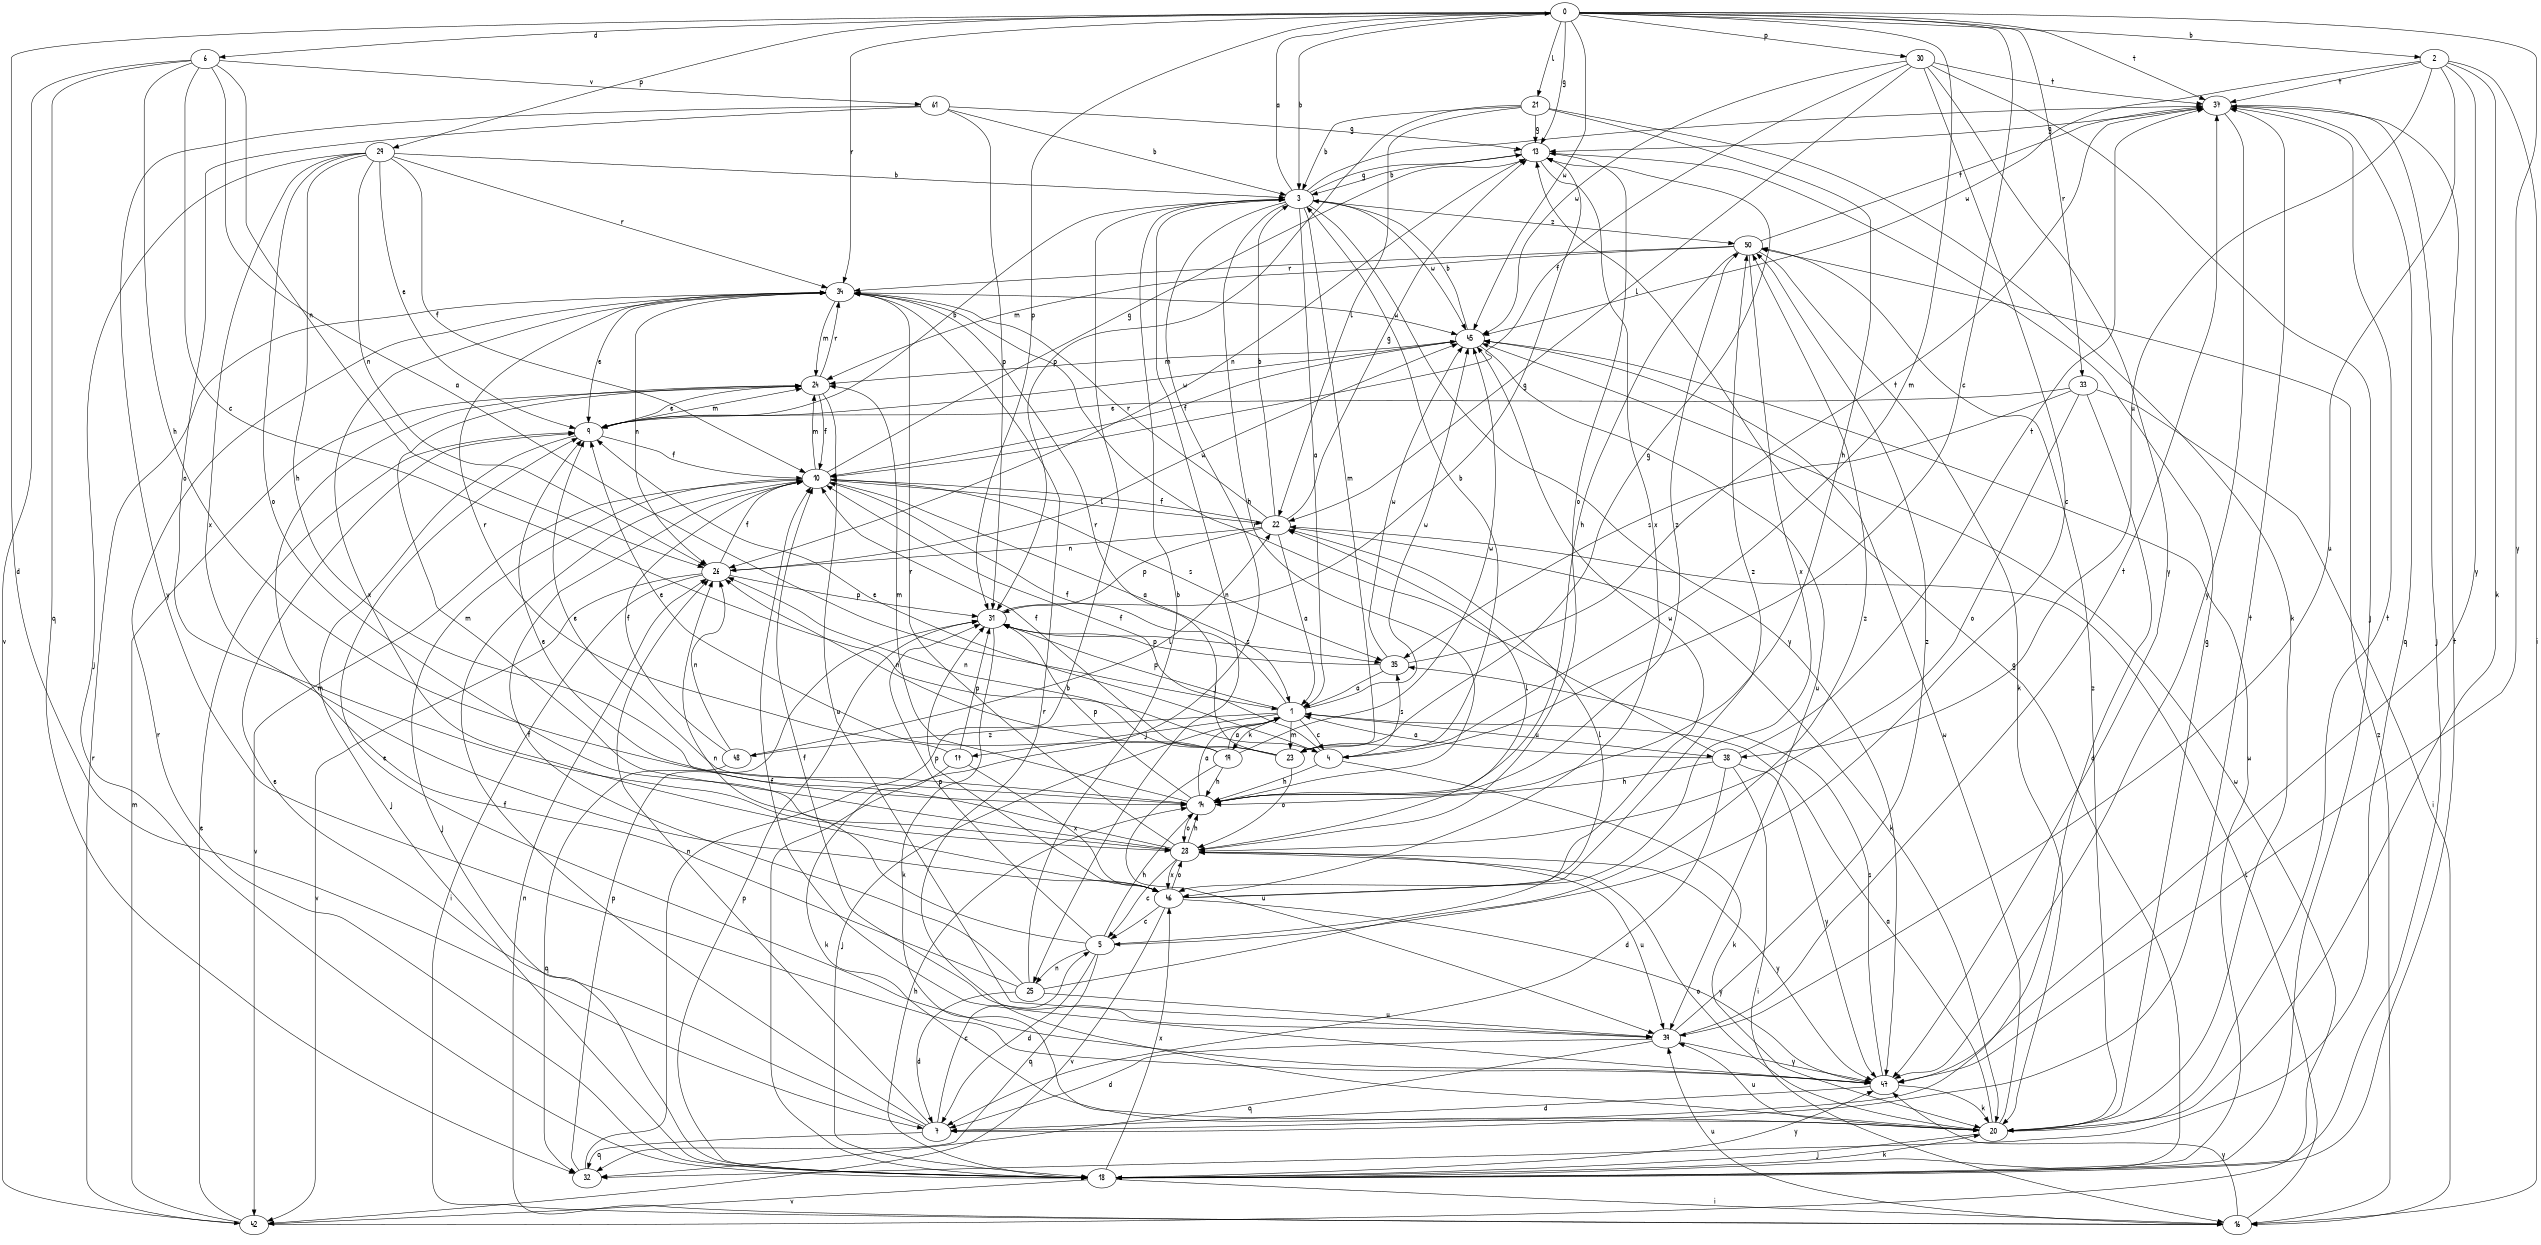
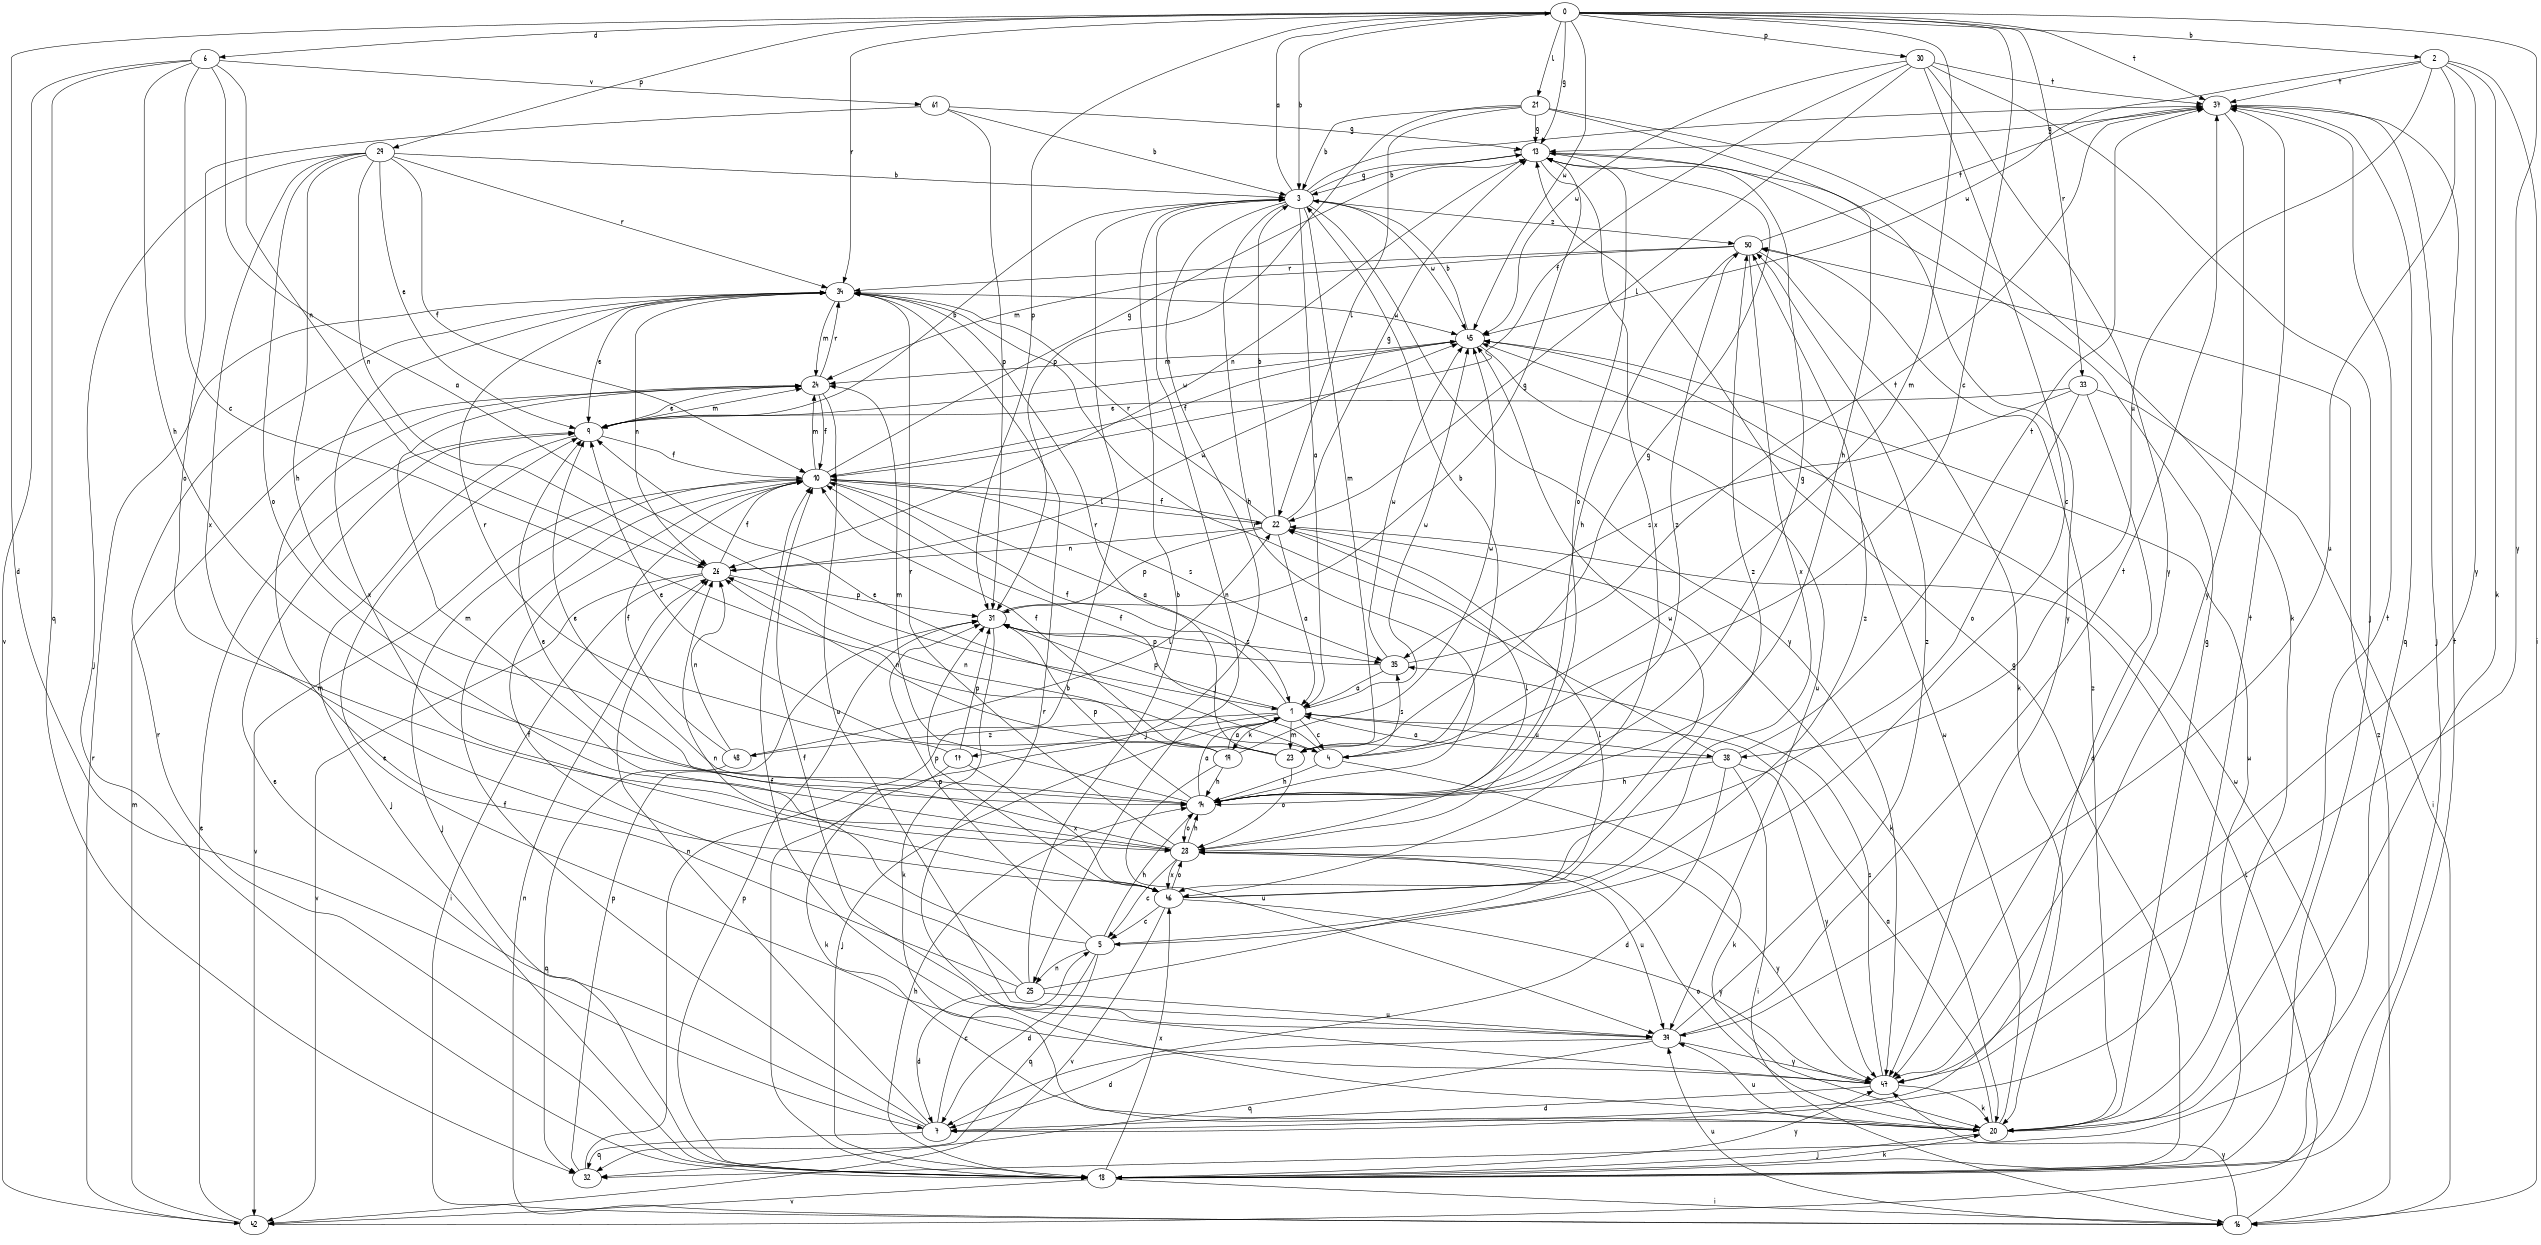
none -> (1770, 557)
(365, 829) -> (2067, 453)
